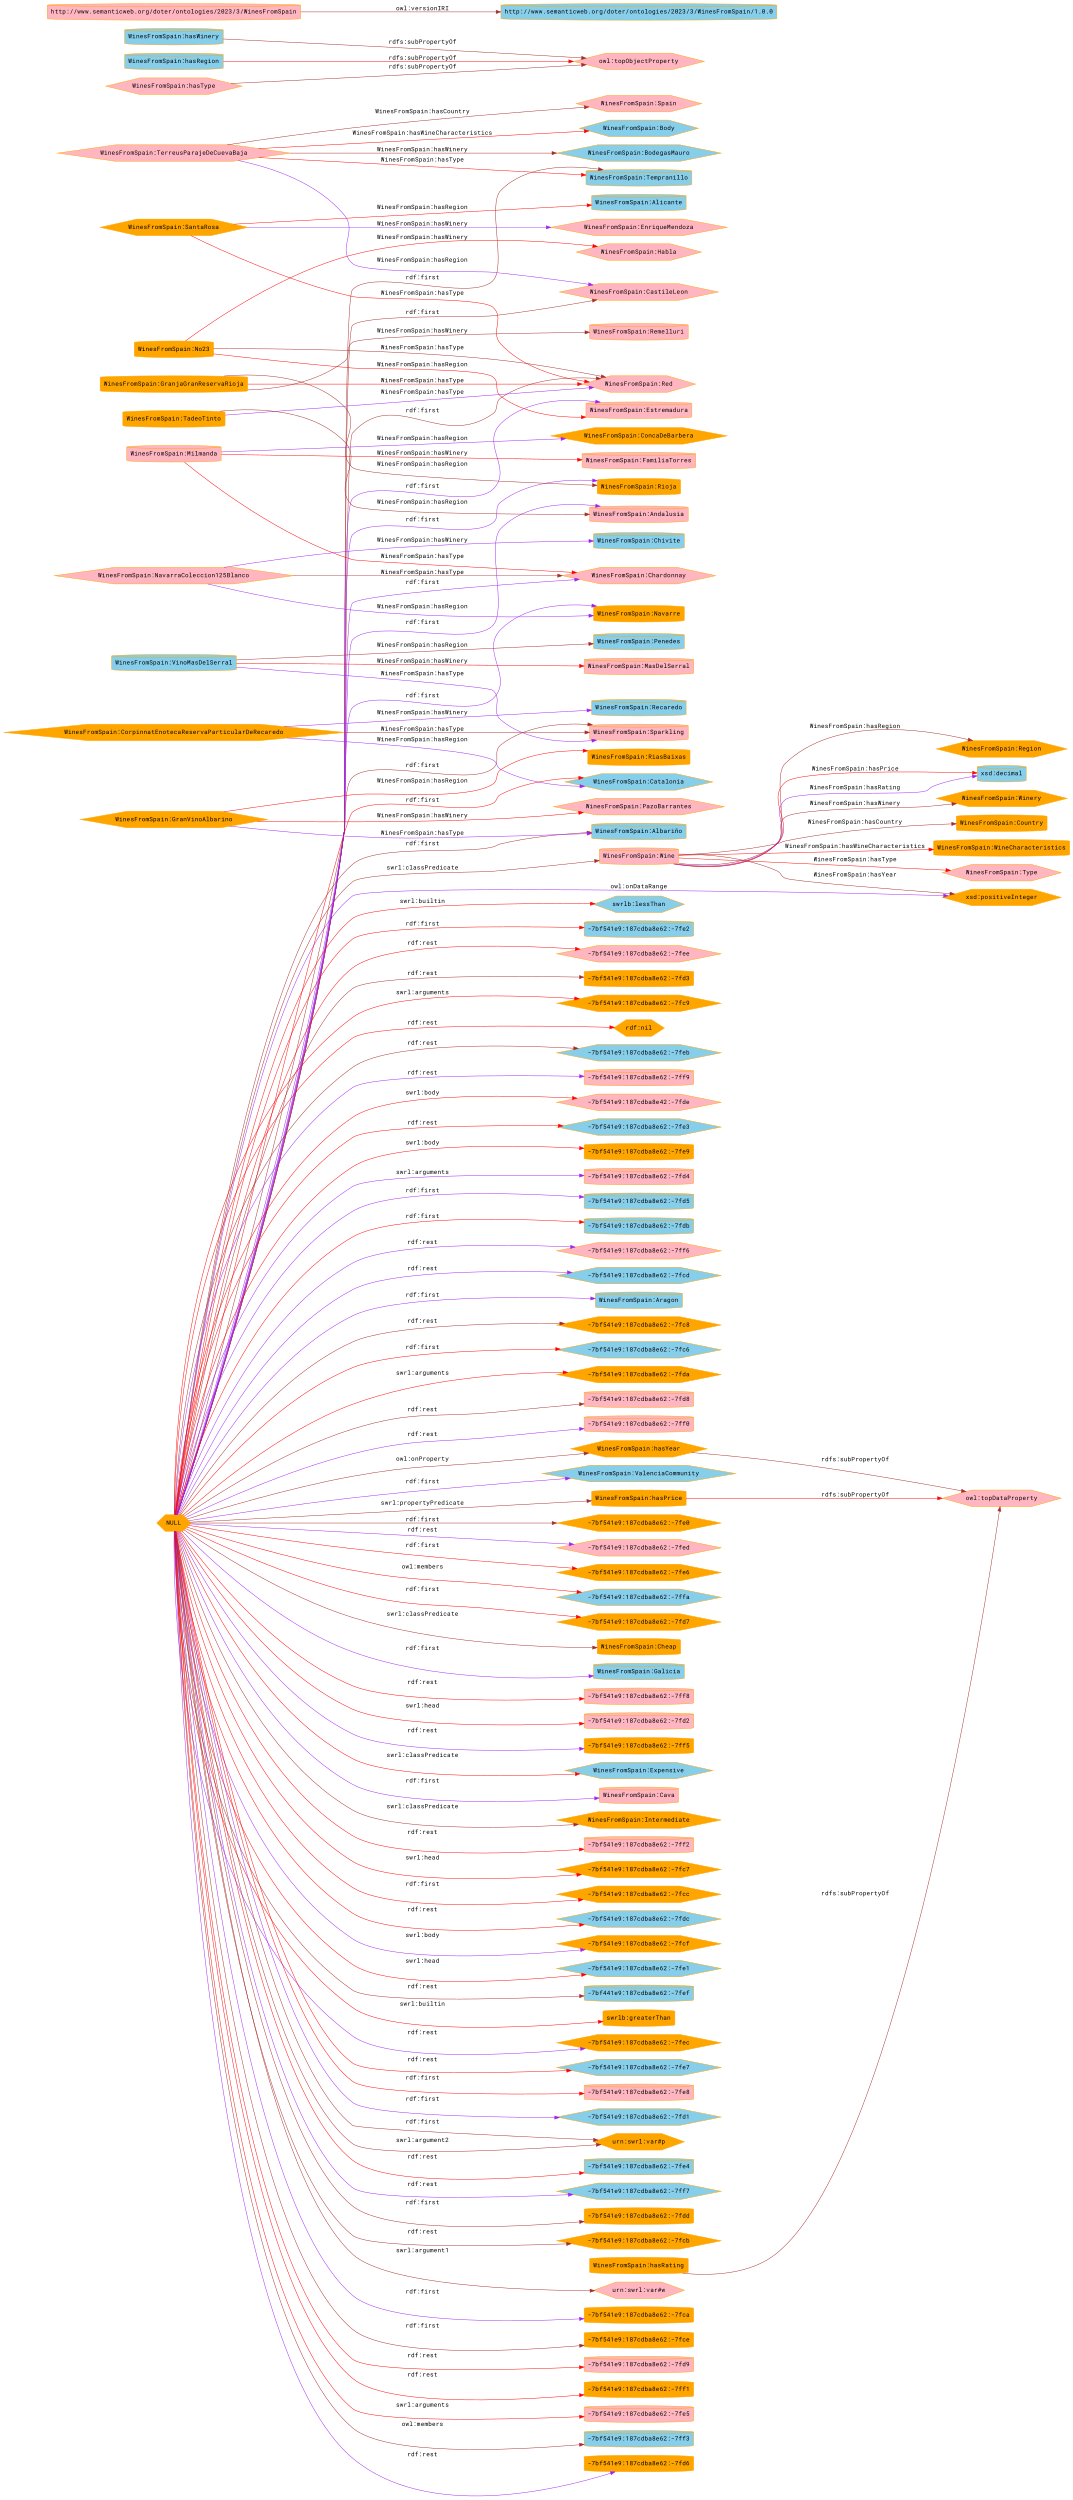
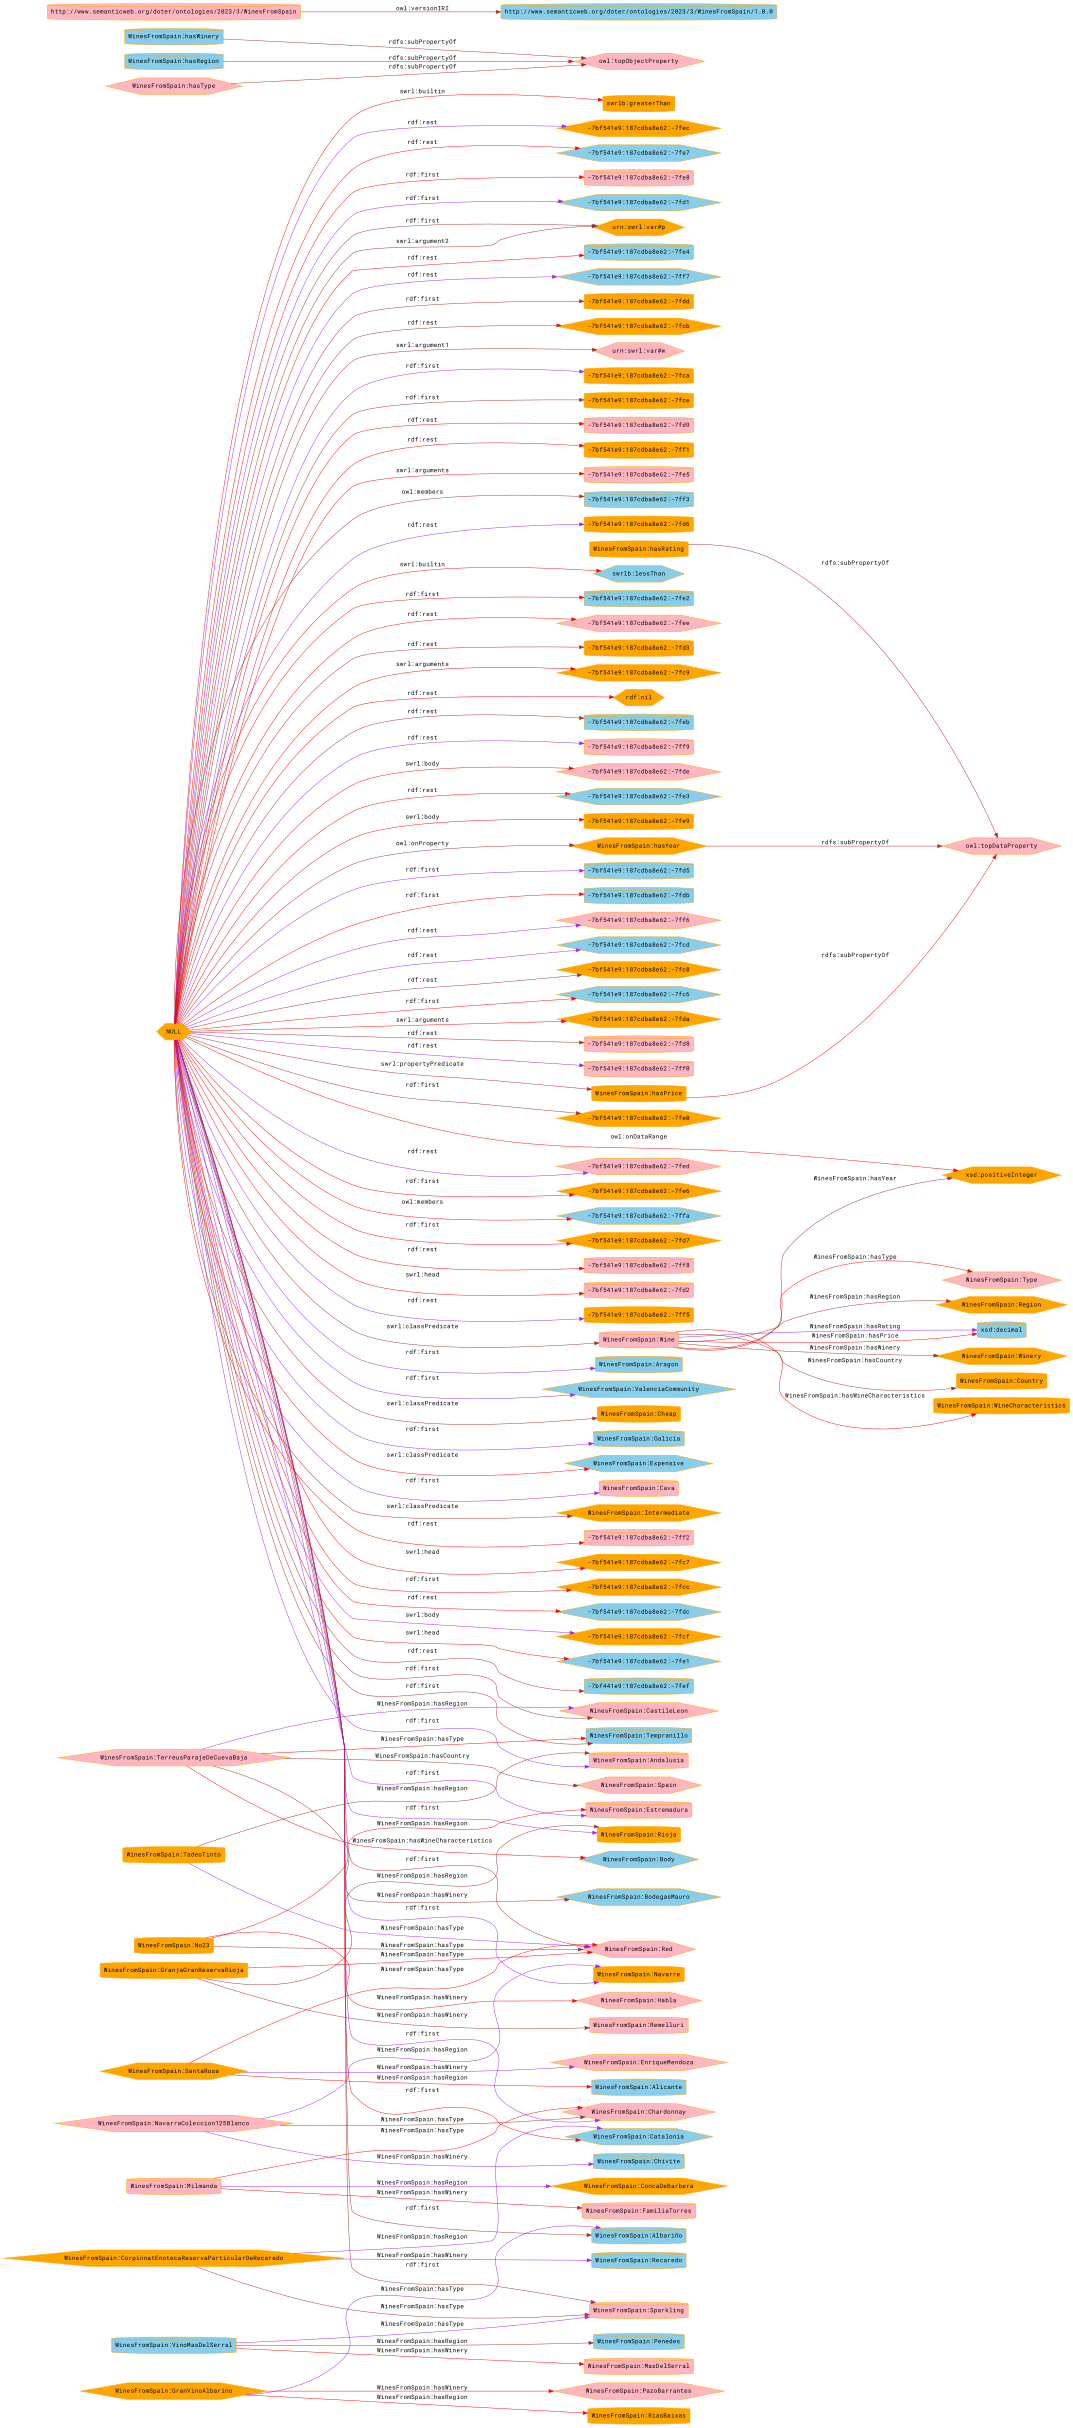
(334, 919) -> (561, 1146)
(639, 1053) -> (639, 722)
(639, 1102) -> (639, 772)
(639, 1177) -> none
